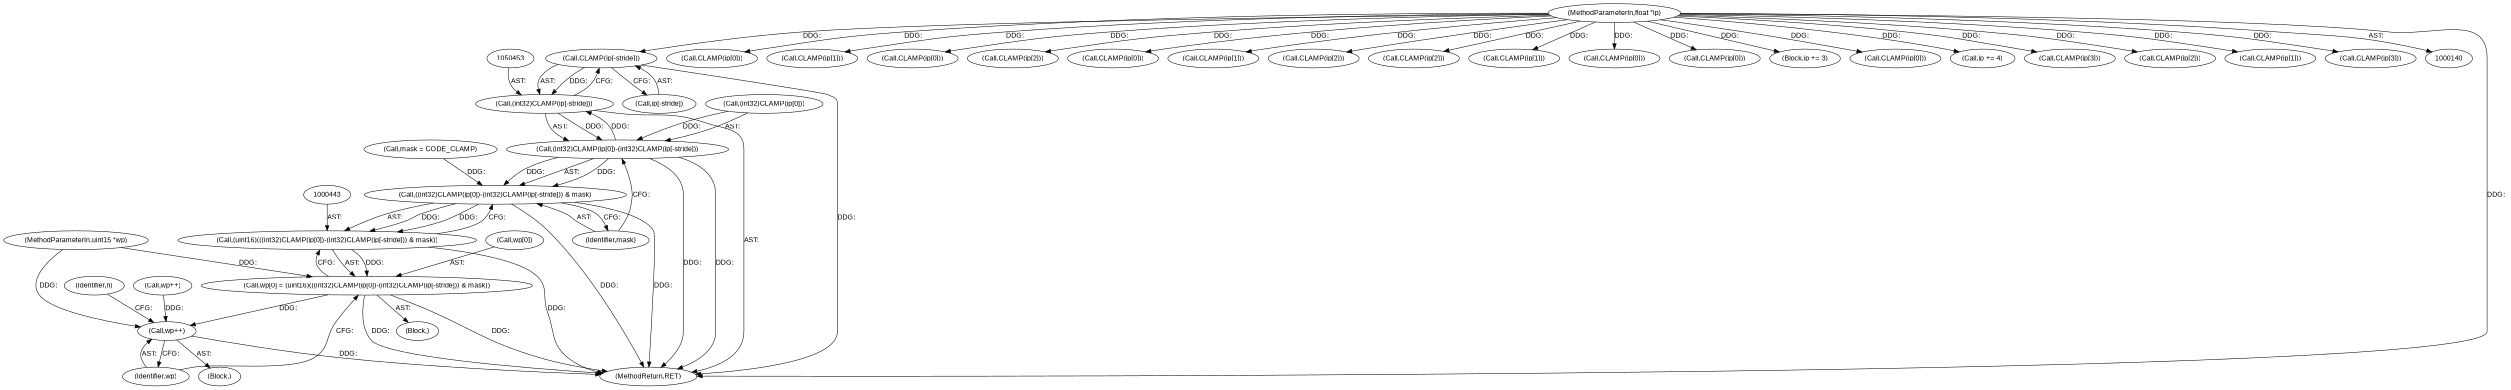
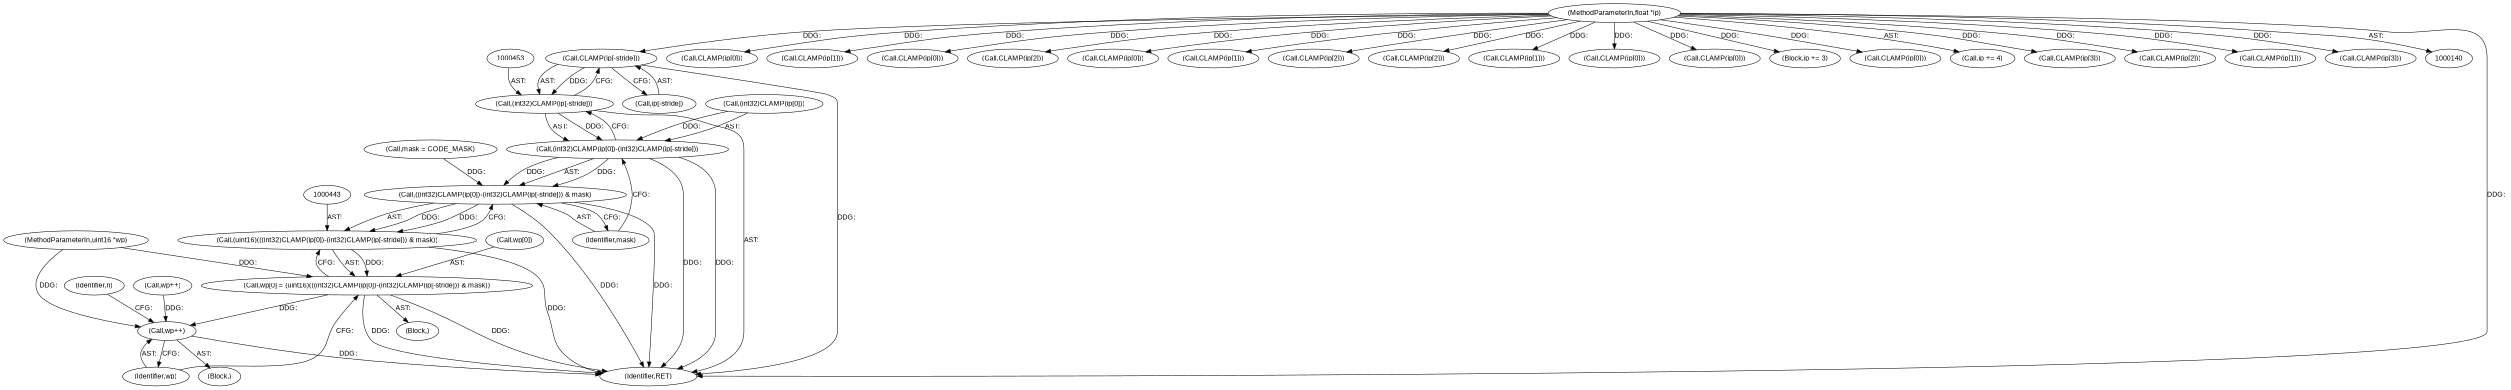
(1893, 36) -> (1893, 36)
(510, 58) -> (510, 58)
(621, 127) -> (621, 127)
(431, 149) -> (431, 149)
(76, 240) -> (76, 240)
(648, 377) -> (648, 377)
